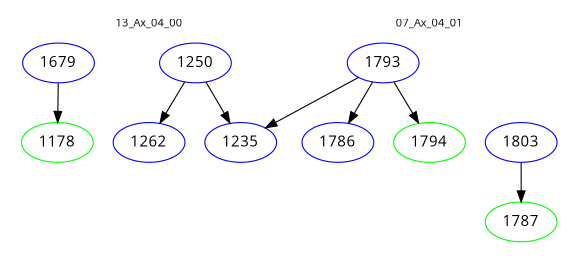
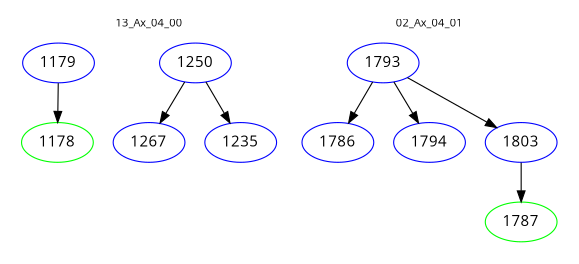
(430, 24) -> (430, 24)
(59, 63) -> (59, 63)
(317, 100) -> (447, 100)
(149, 142) -> (149, 142)
(430, 142) -> (430, 142)
